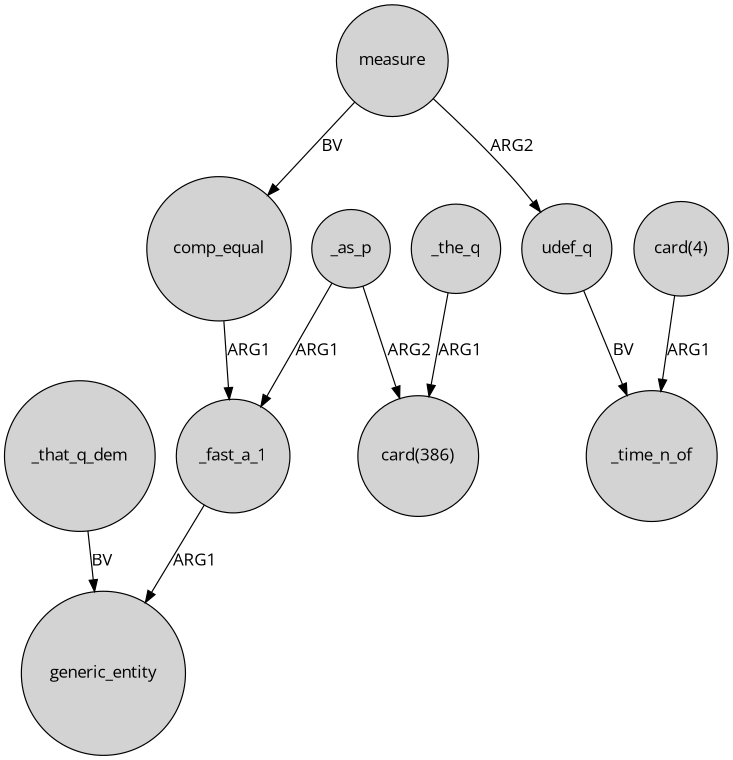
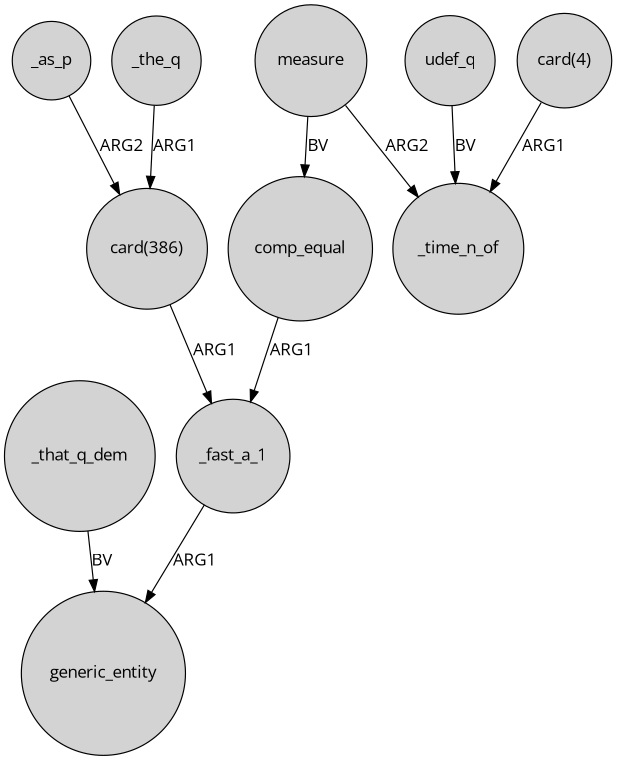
(485, 149) -> (378, 147)
(299, 340) -> (188, 349)
